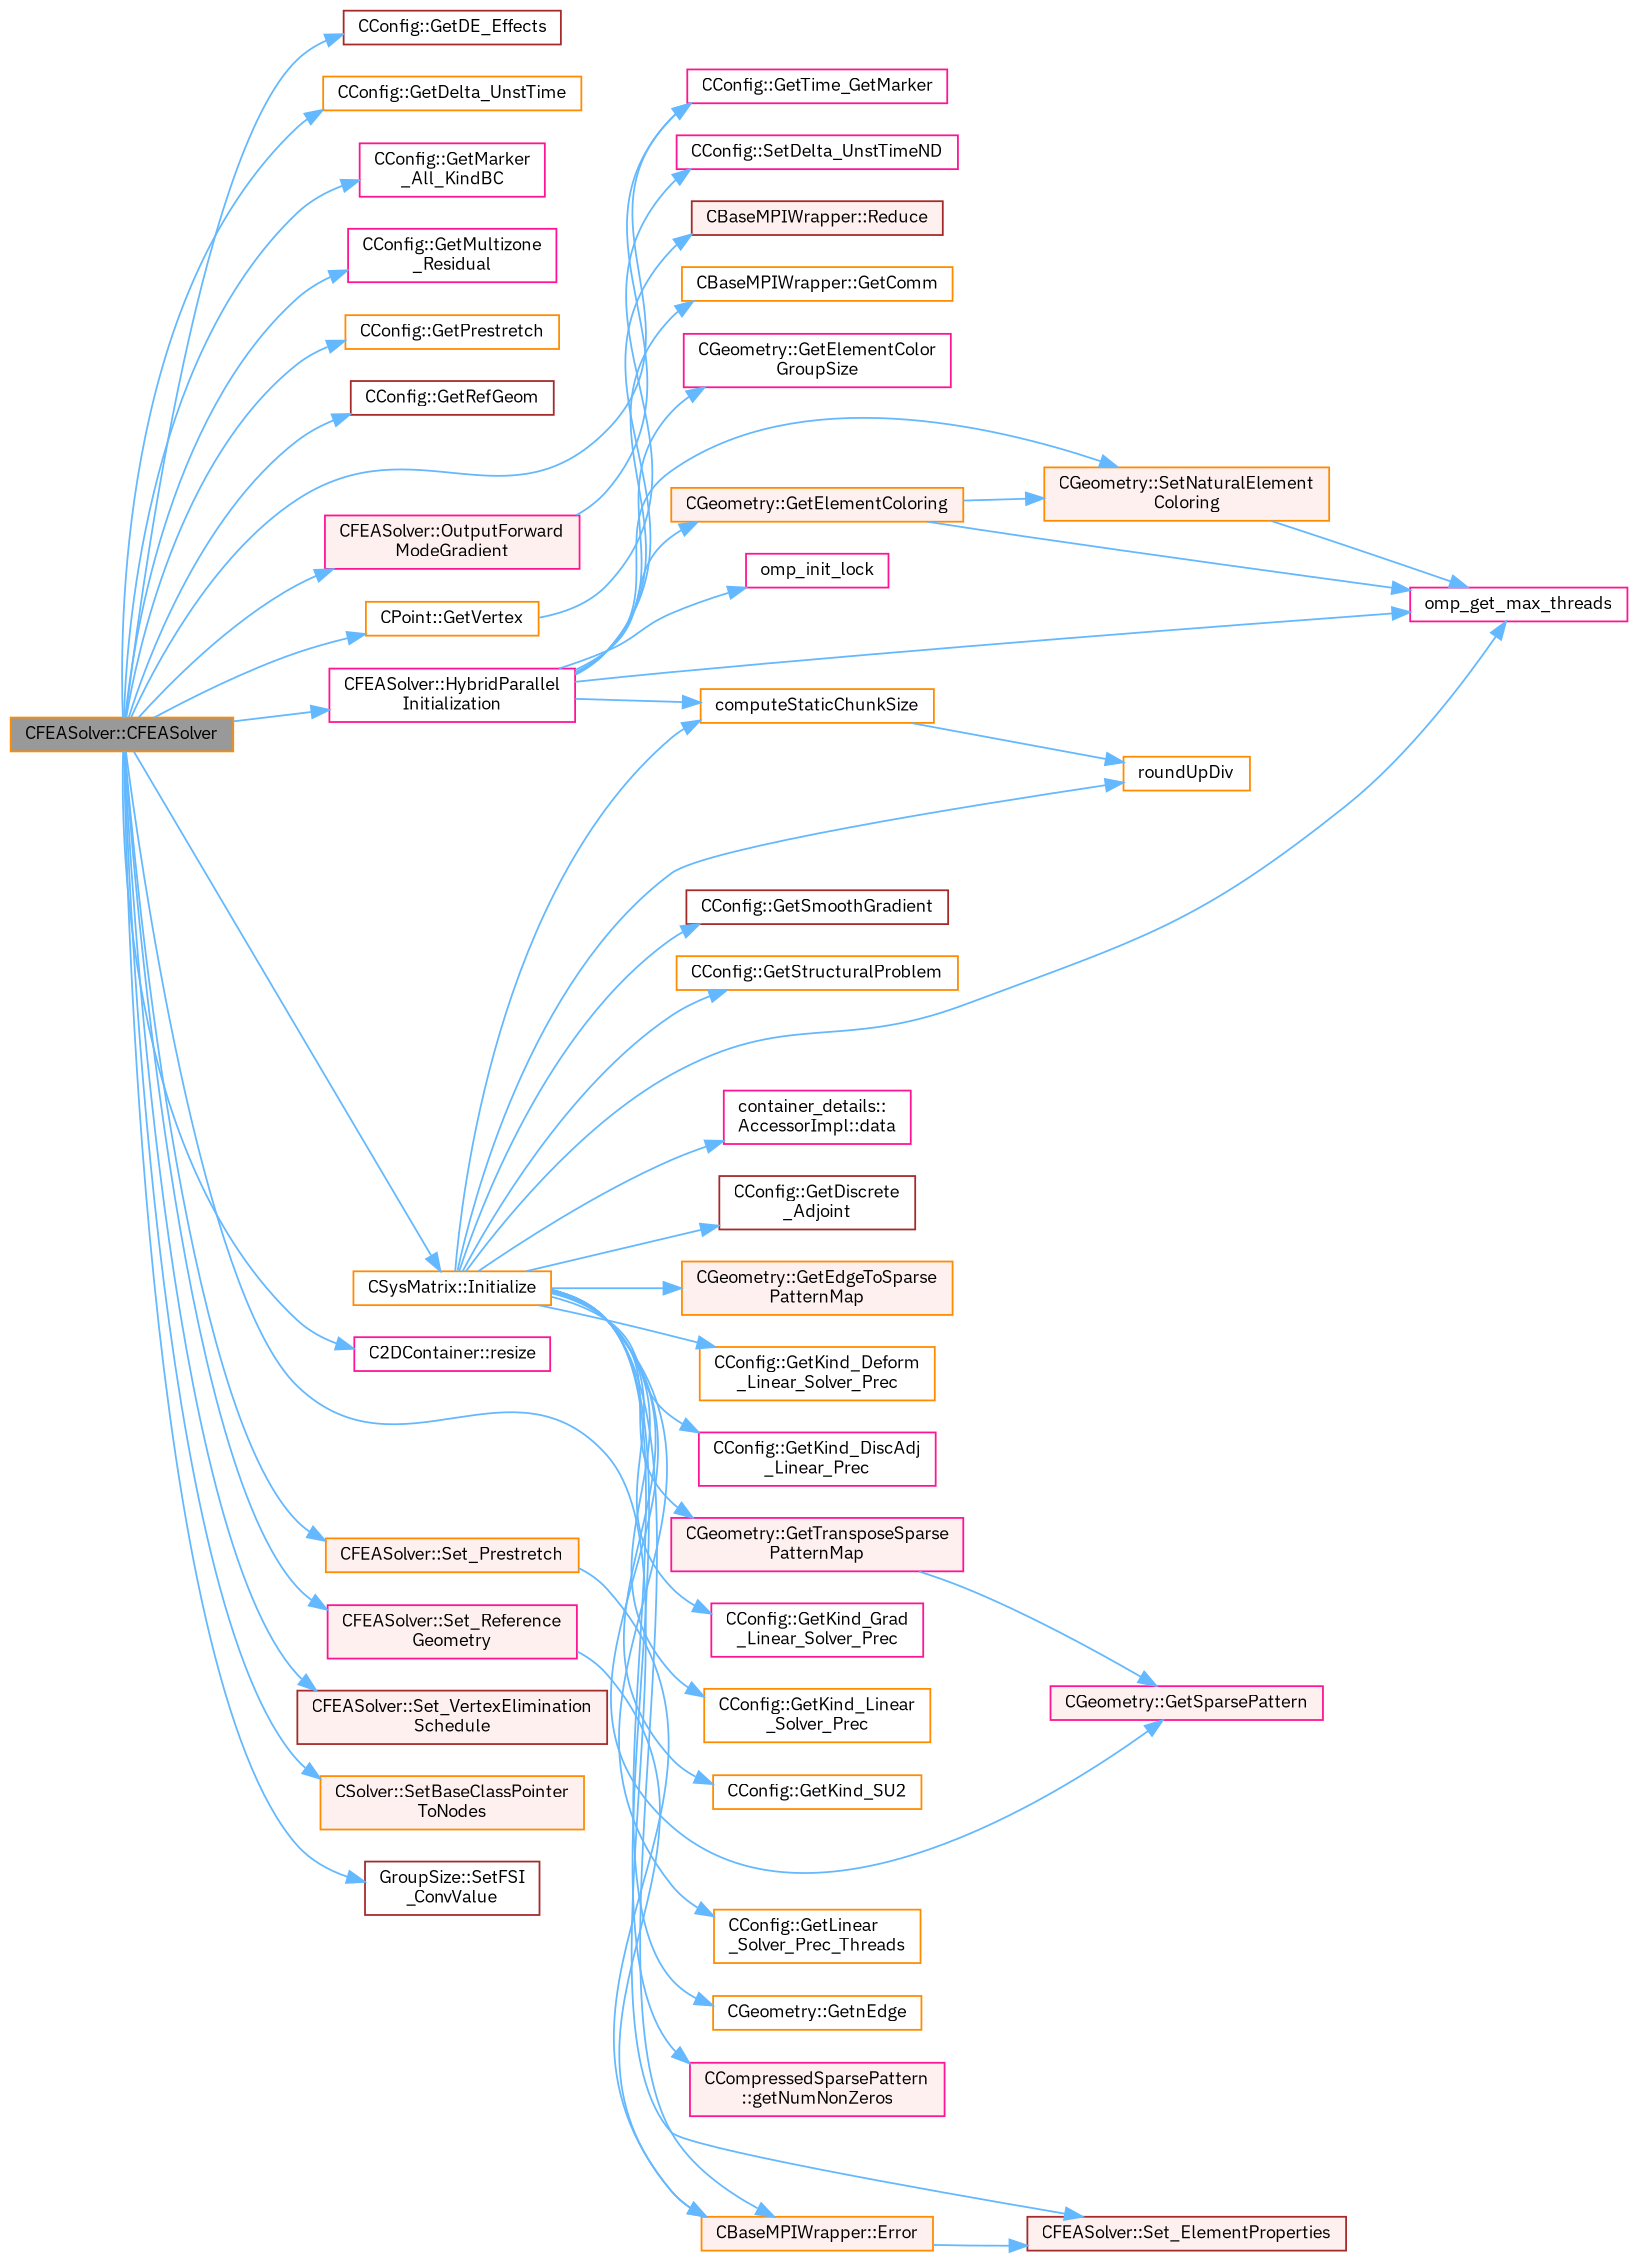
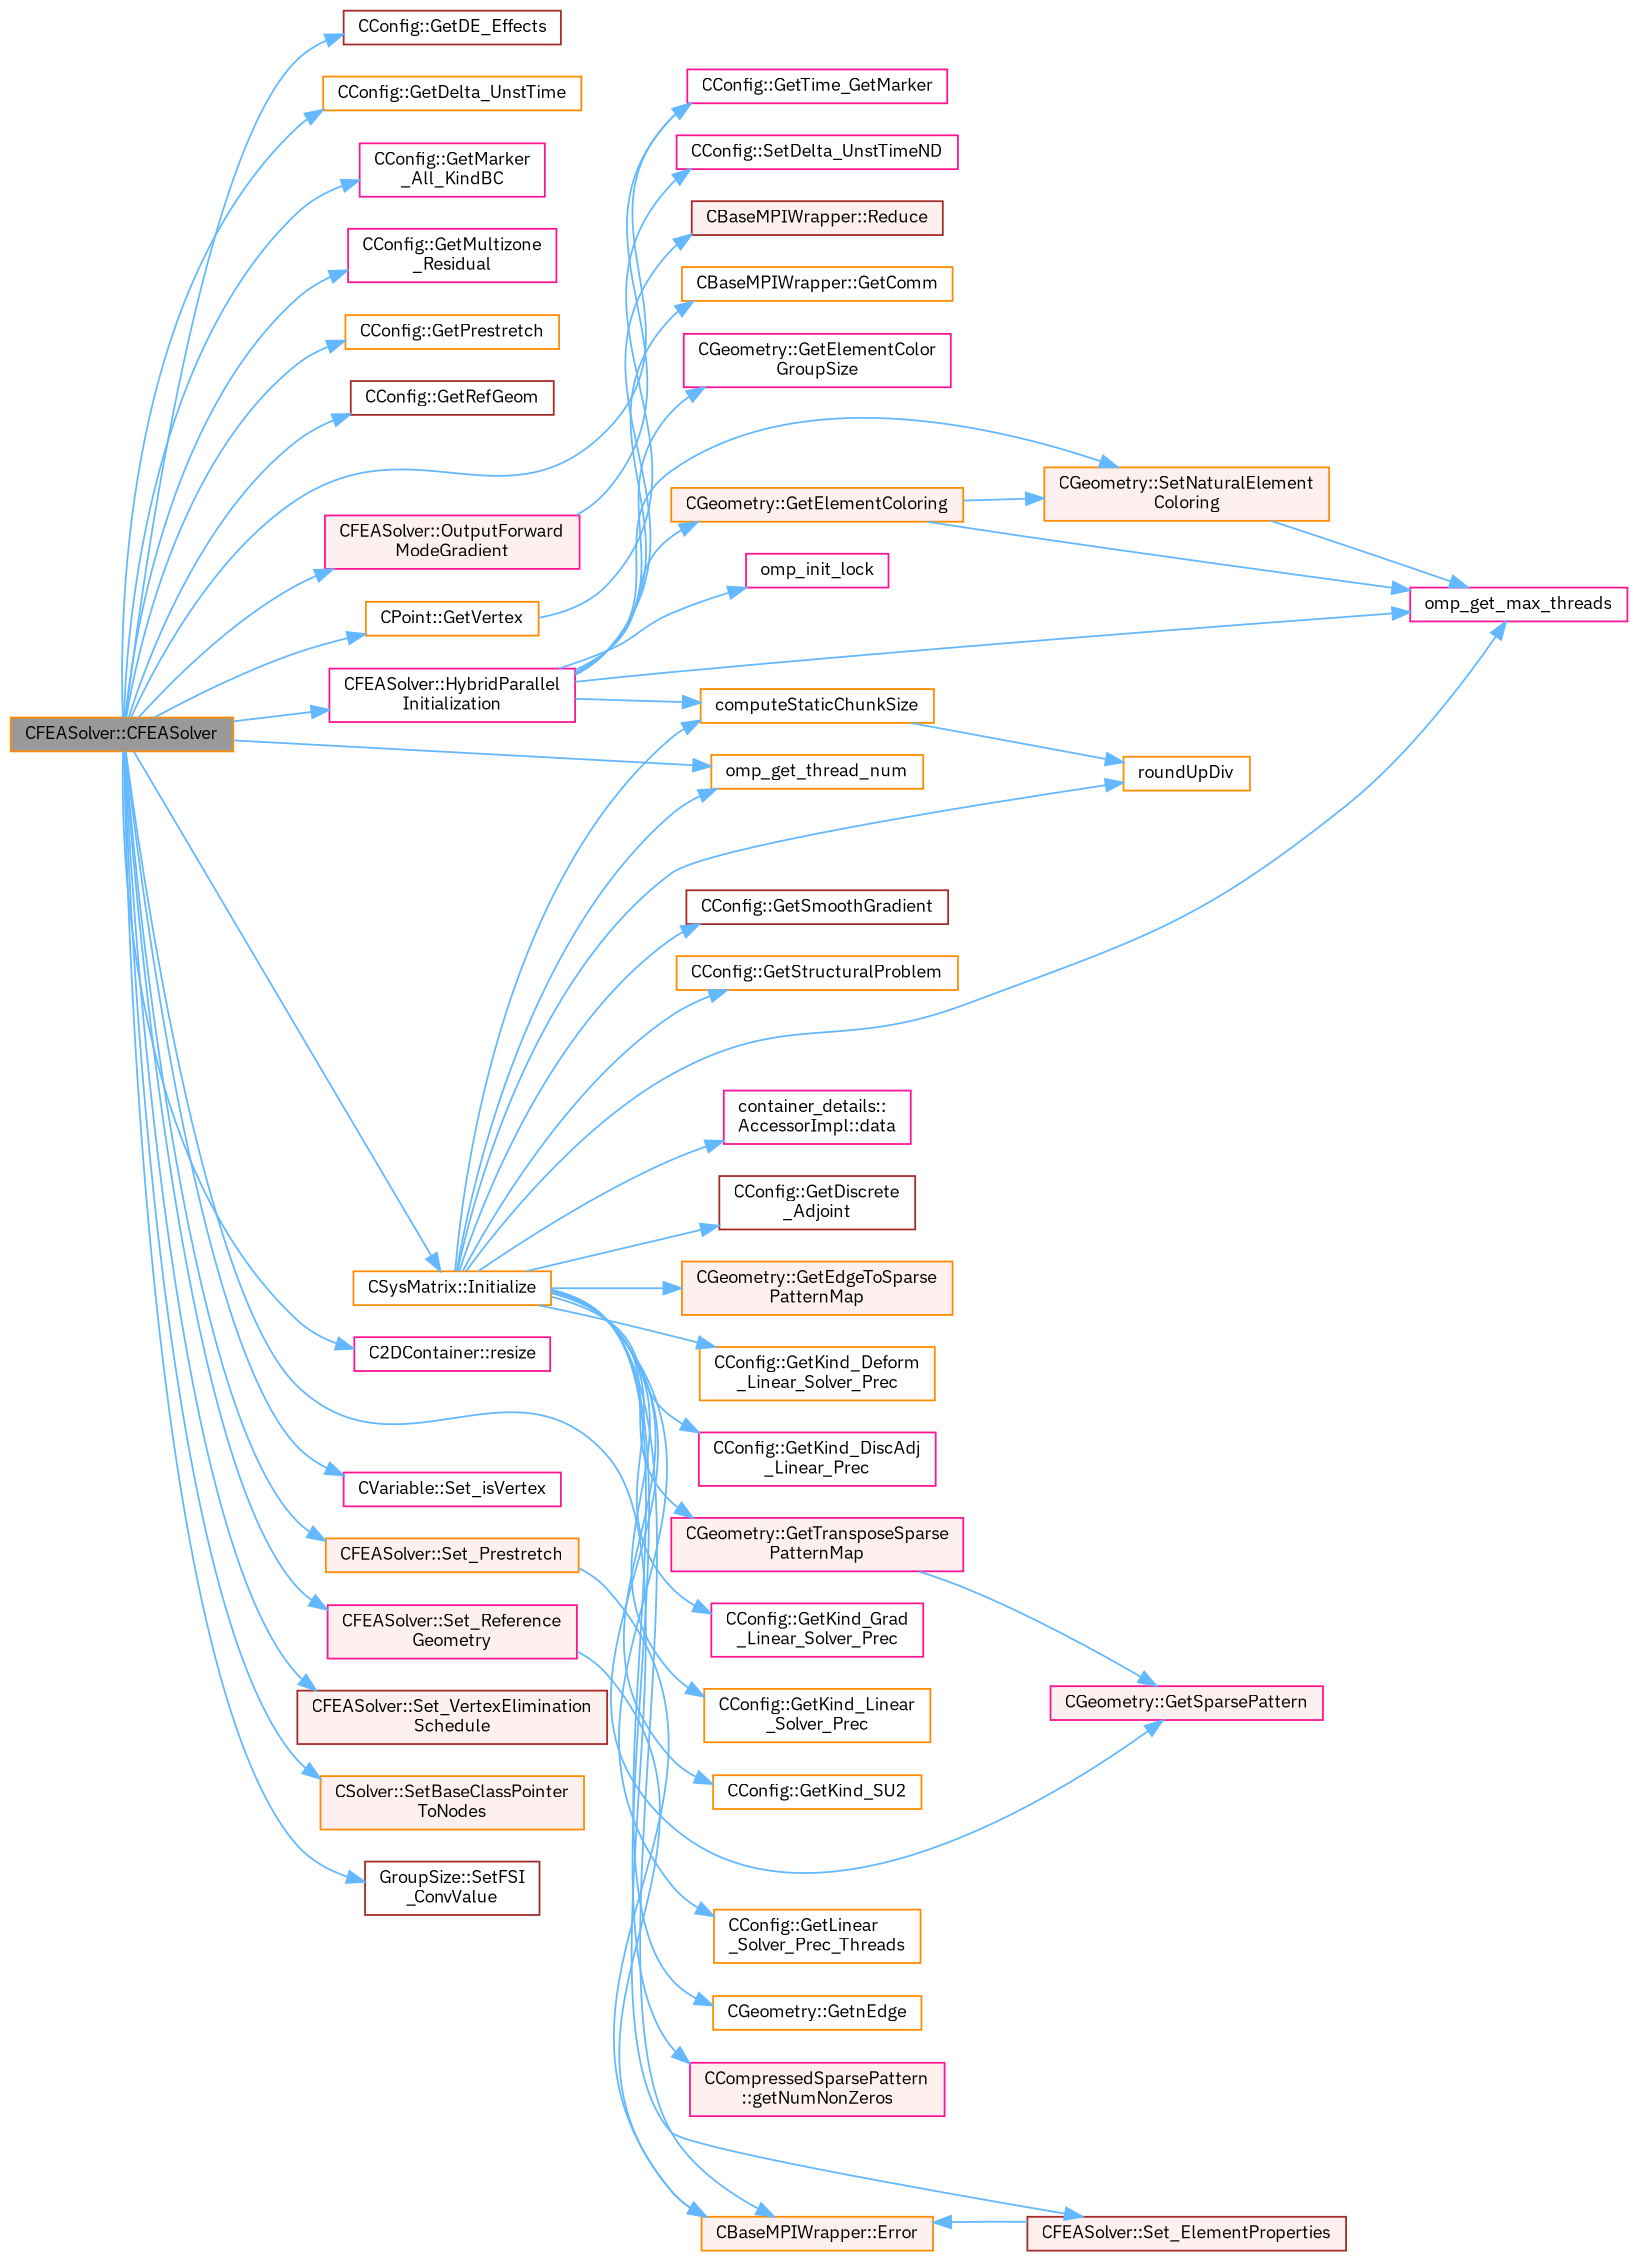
none -> (817, 772)
none -> (452, 1489)
(971, 2246) -> (990, 2222)
